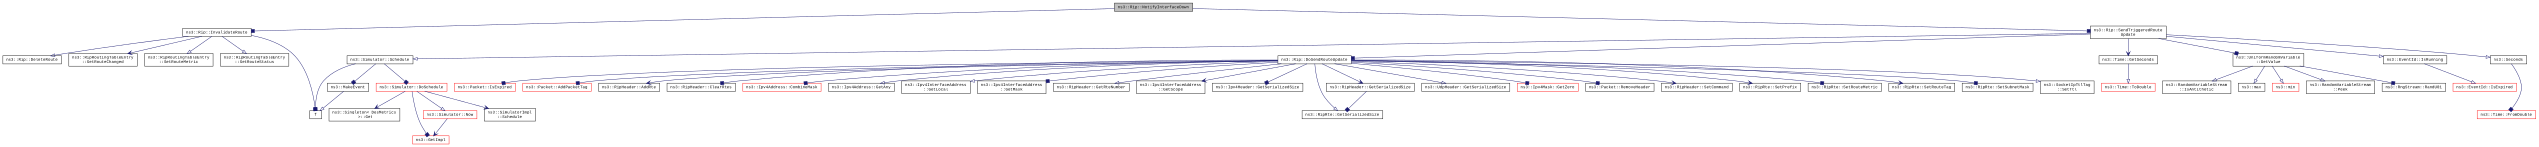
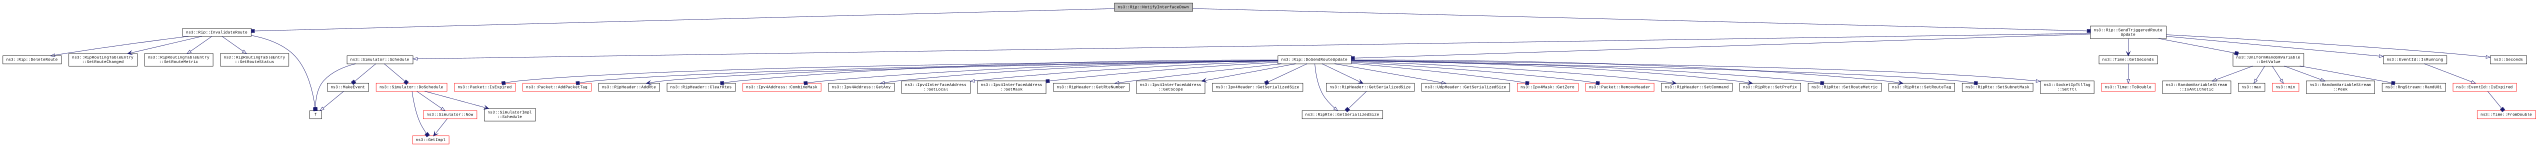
(2521, 86) -> (2494, 99)
(1620, 87) -> (1620, 87)
(364, 115) -> none
